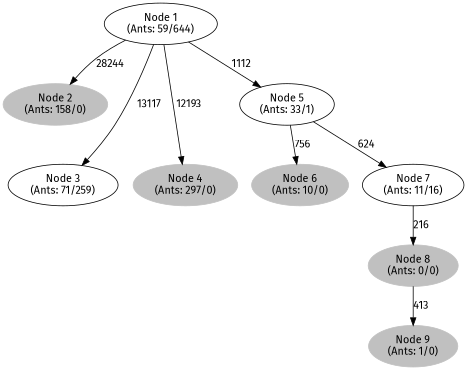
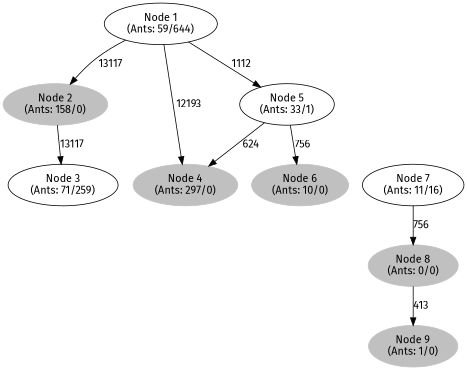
(110, 64) -> (110, 64)
(126, 105) -> (59, 141)
(347, 143) -> (240, 142)
(421, 225) -> (421, 225)
